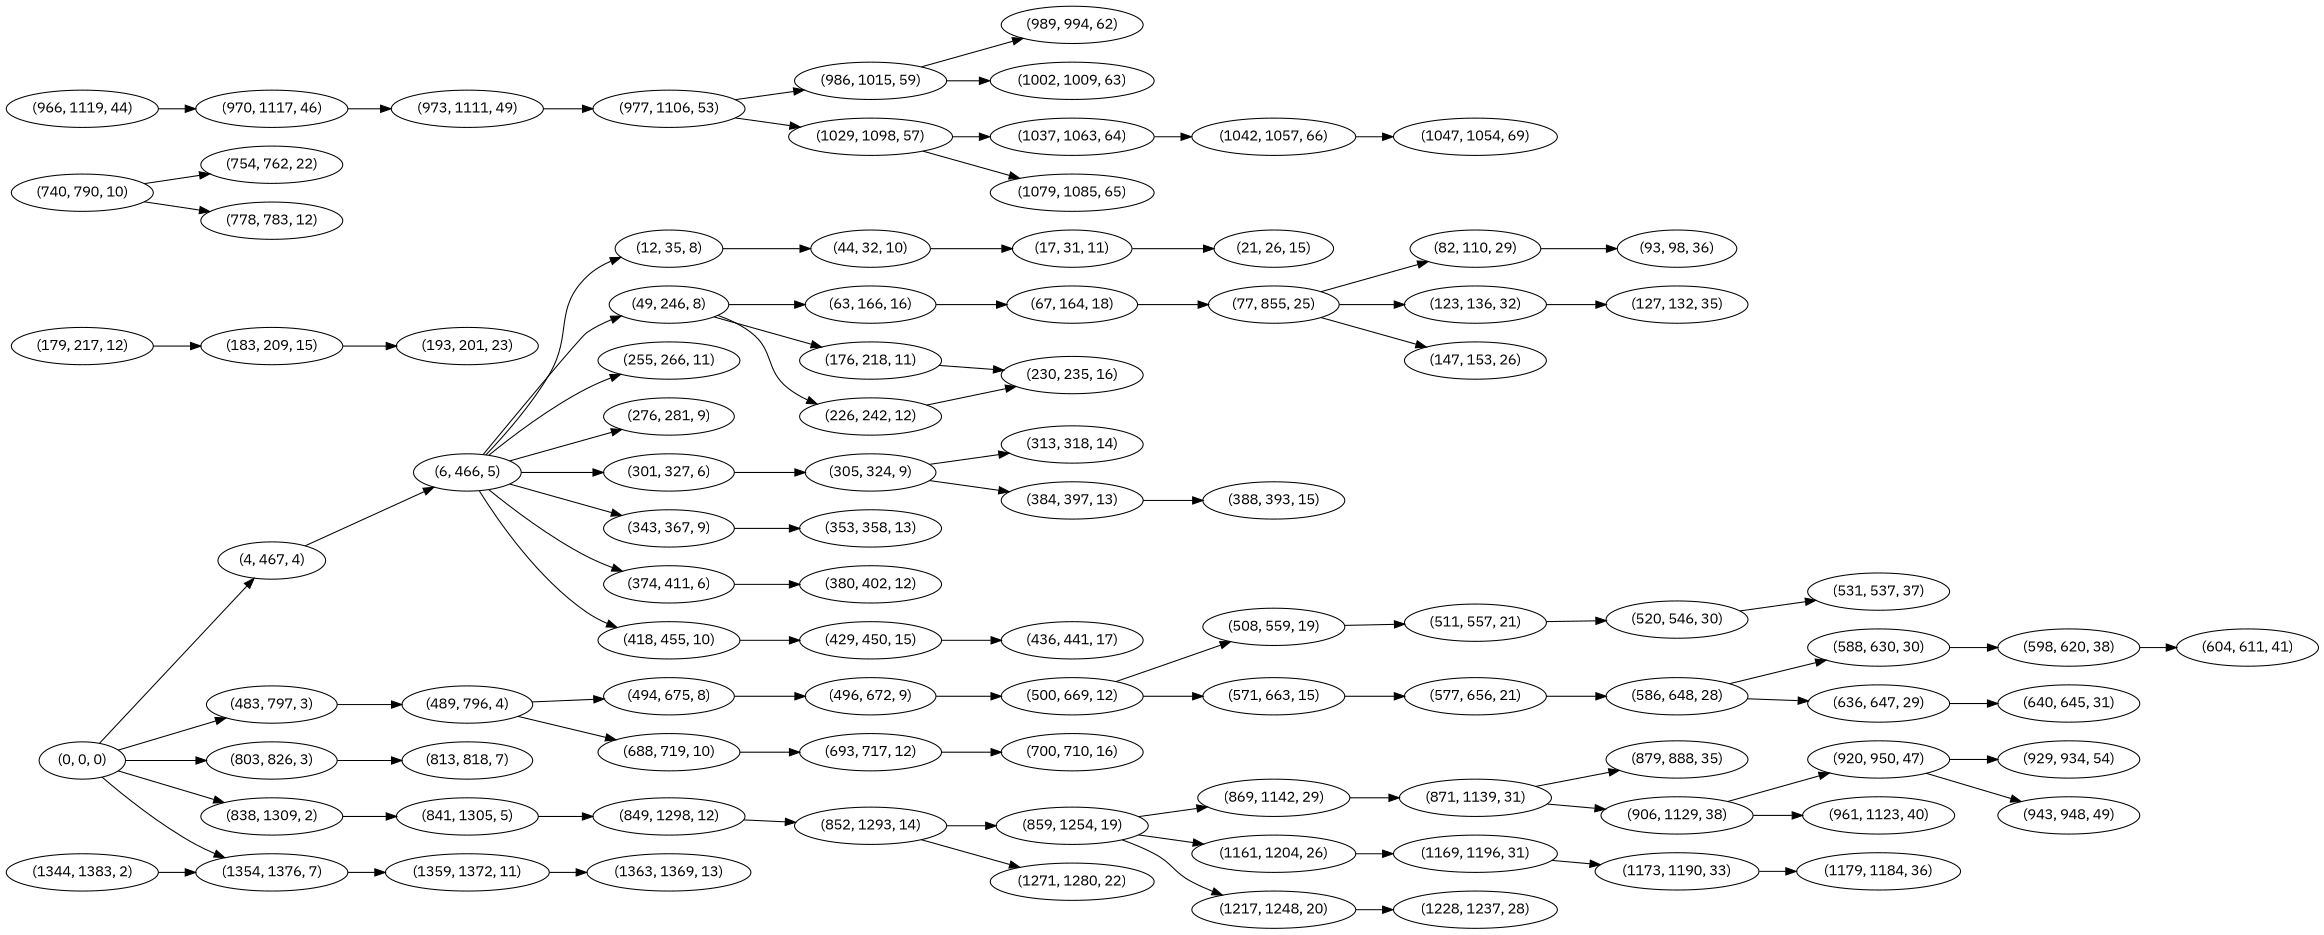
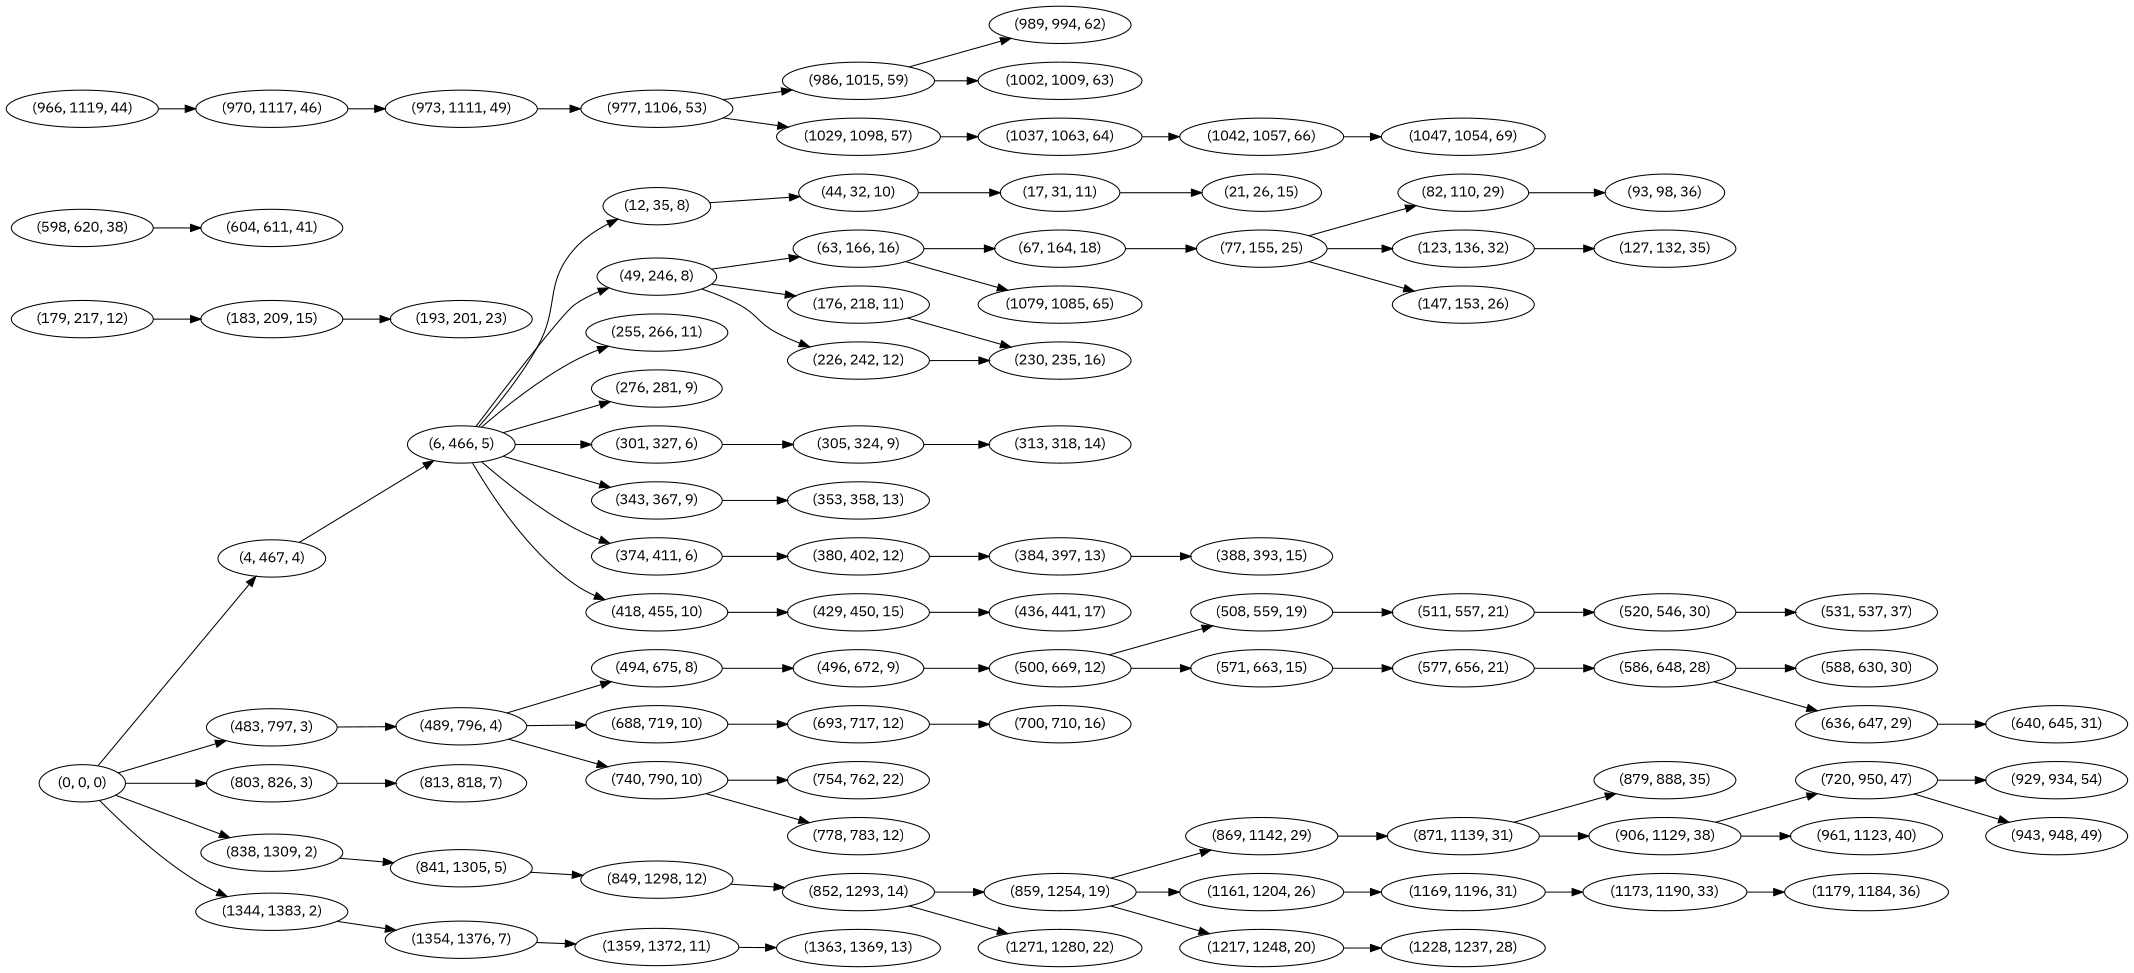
(966, 163) -> (952, 275)
(1274, 305) -> (1262, 249)
(964, 485) -> (954, 556)
(1968, 648) -> none
none -> (553, 752)
(1879, 759) -> (1867, 780)
(156, 819) -> (155, 851)
